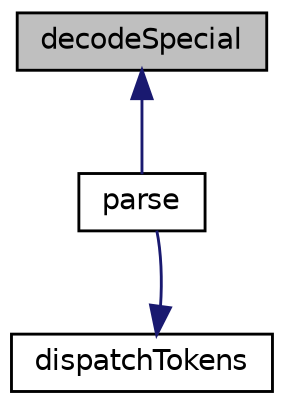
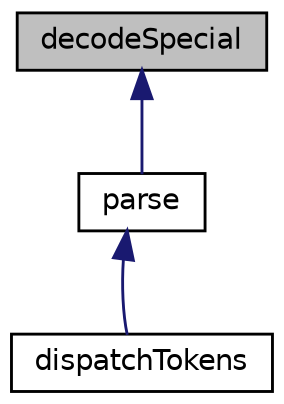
(161, 268) -> (123, 297)
